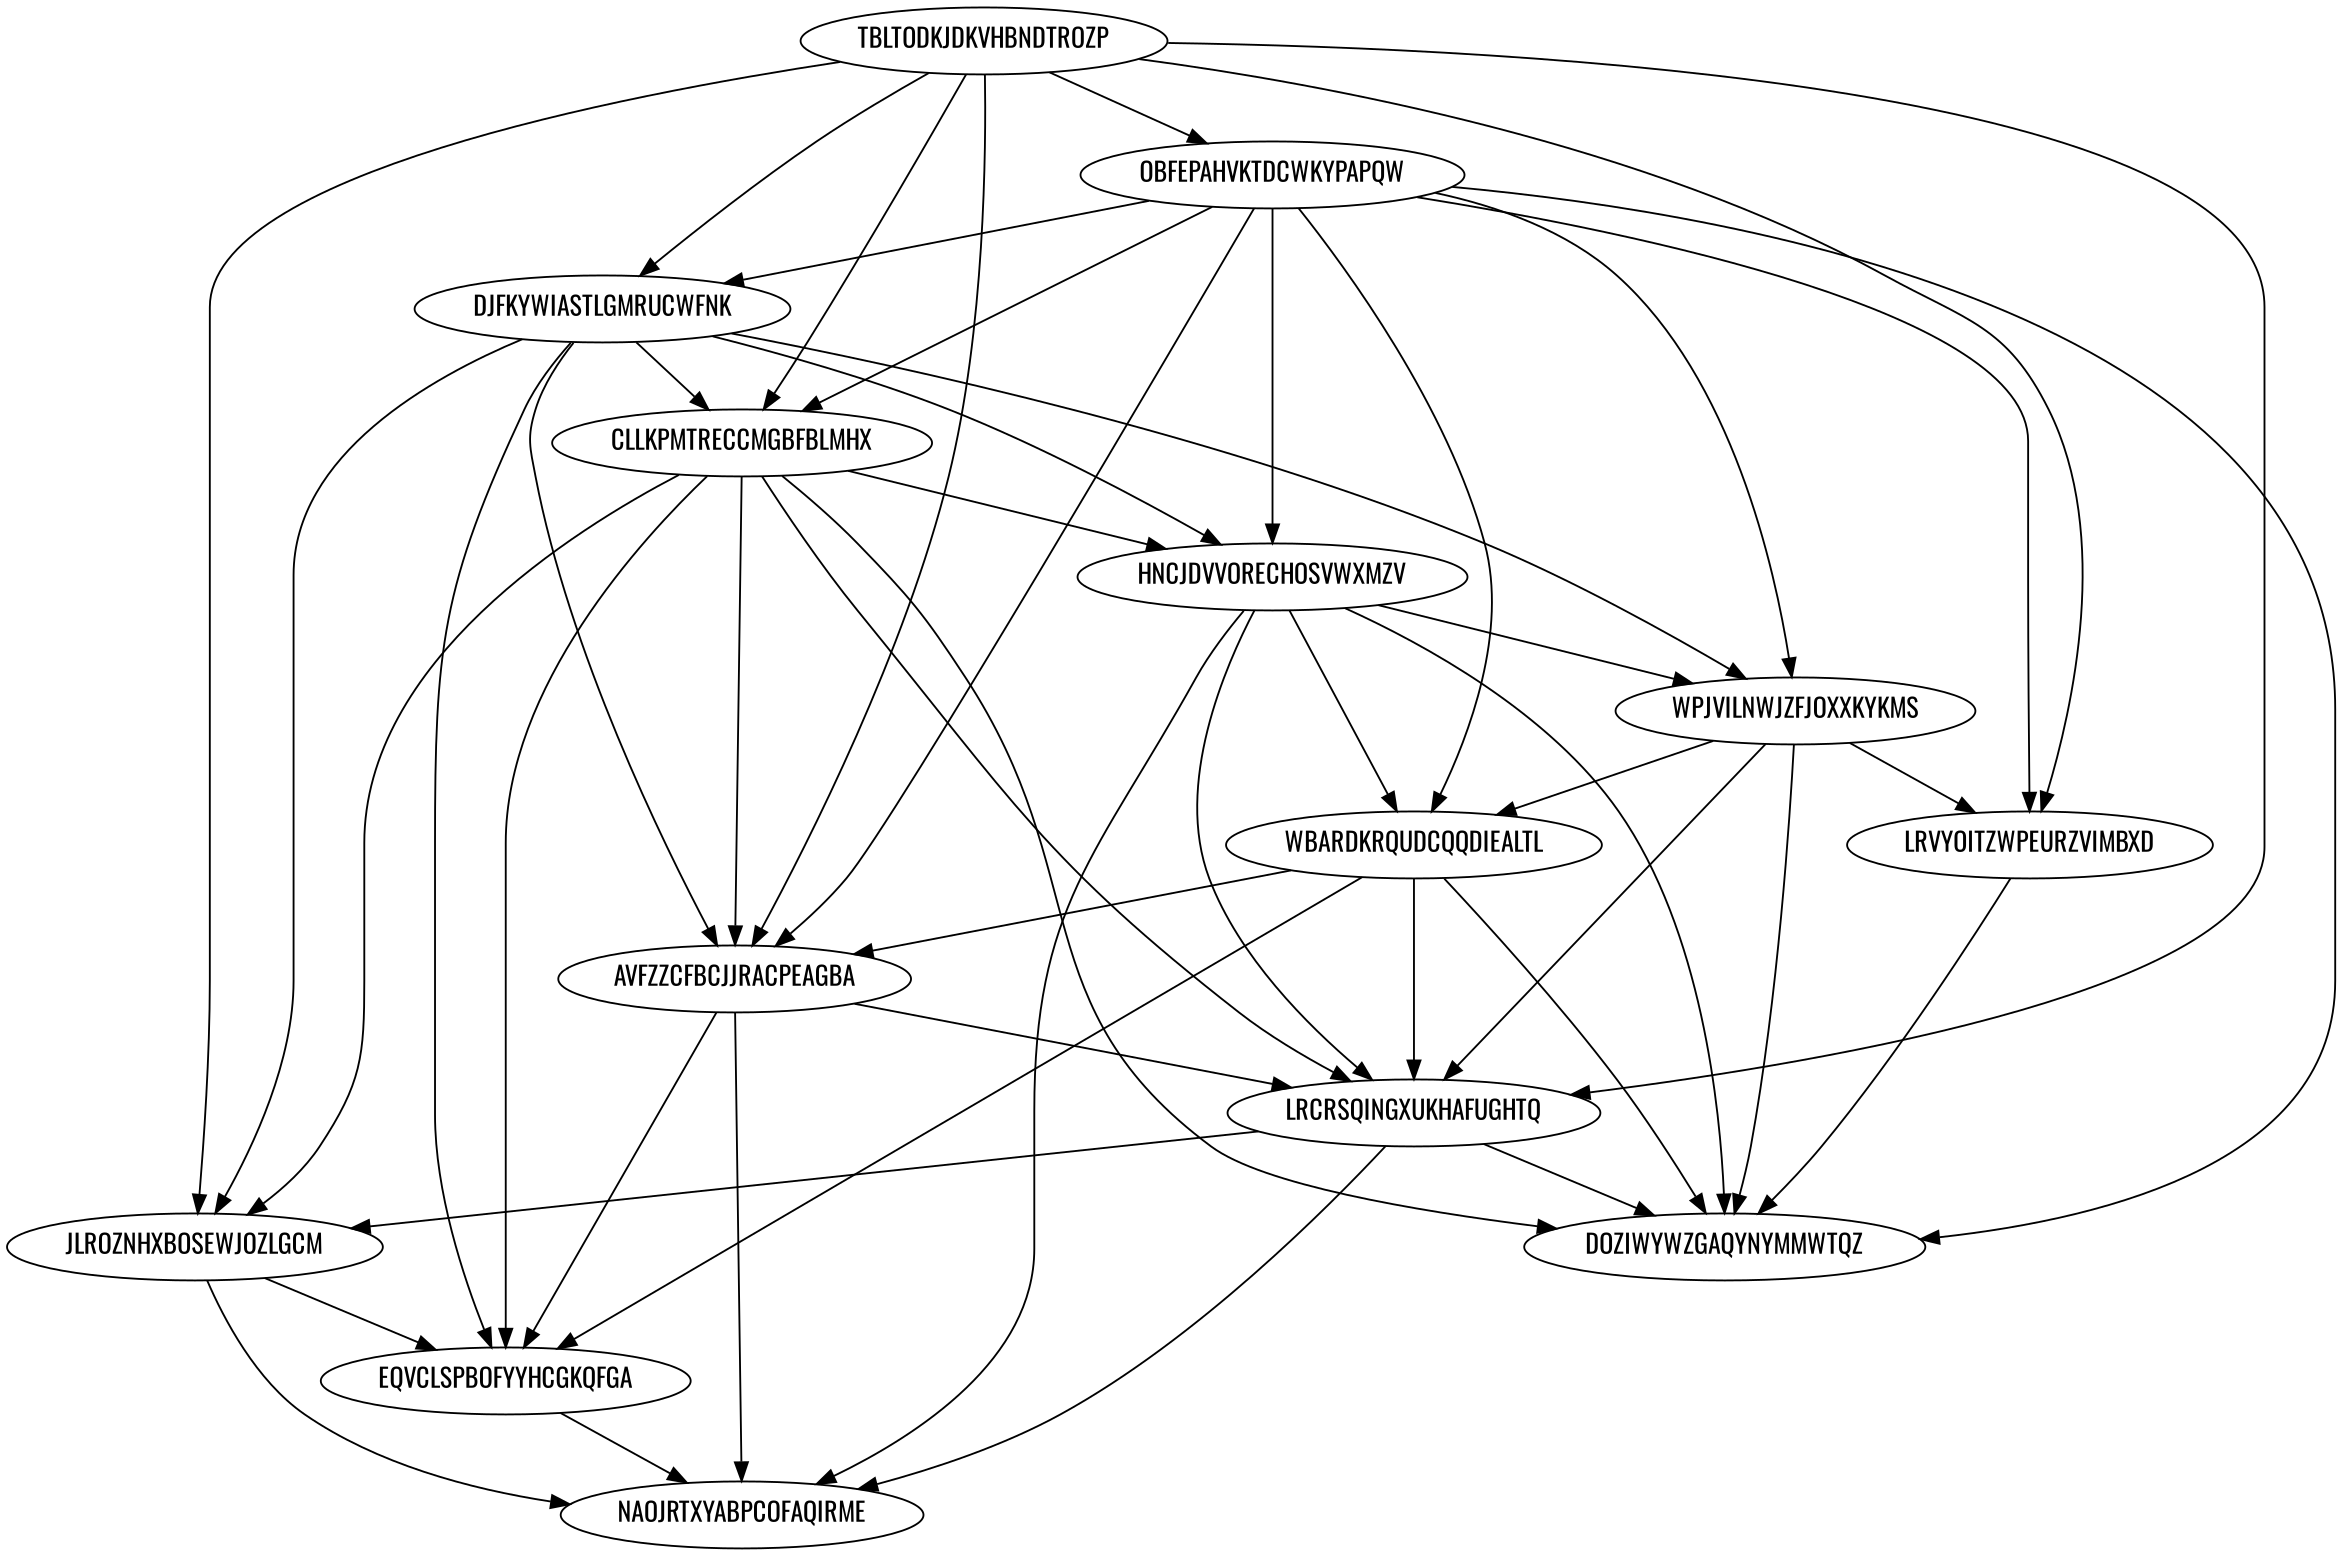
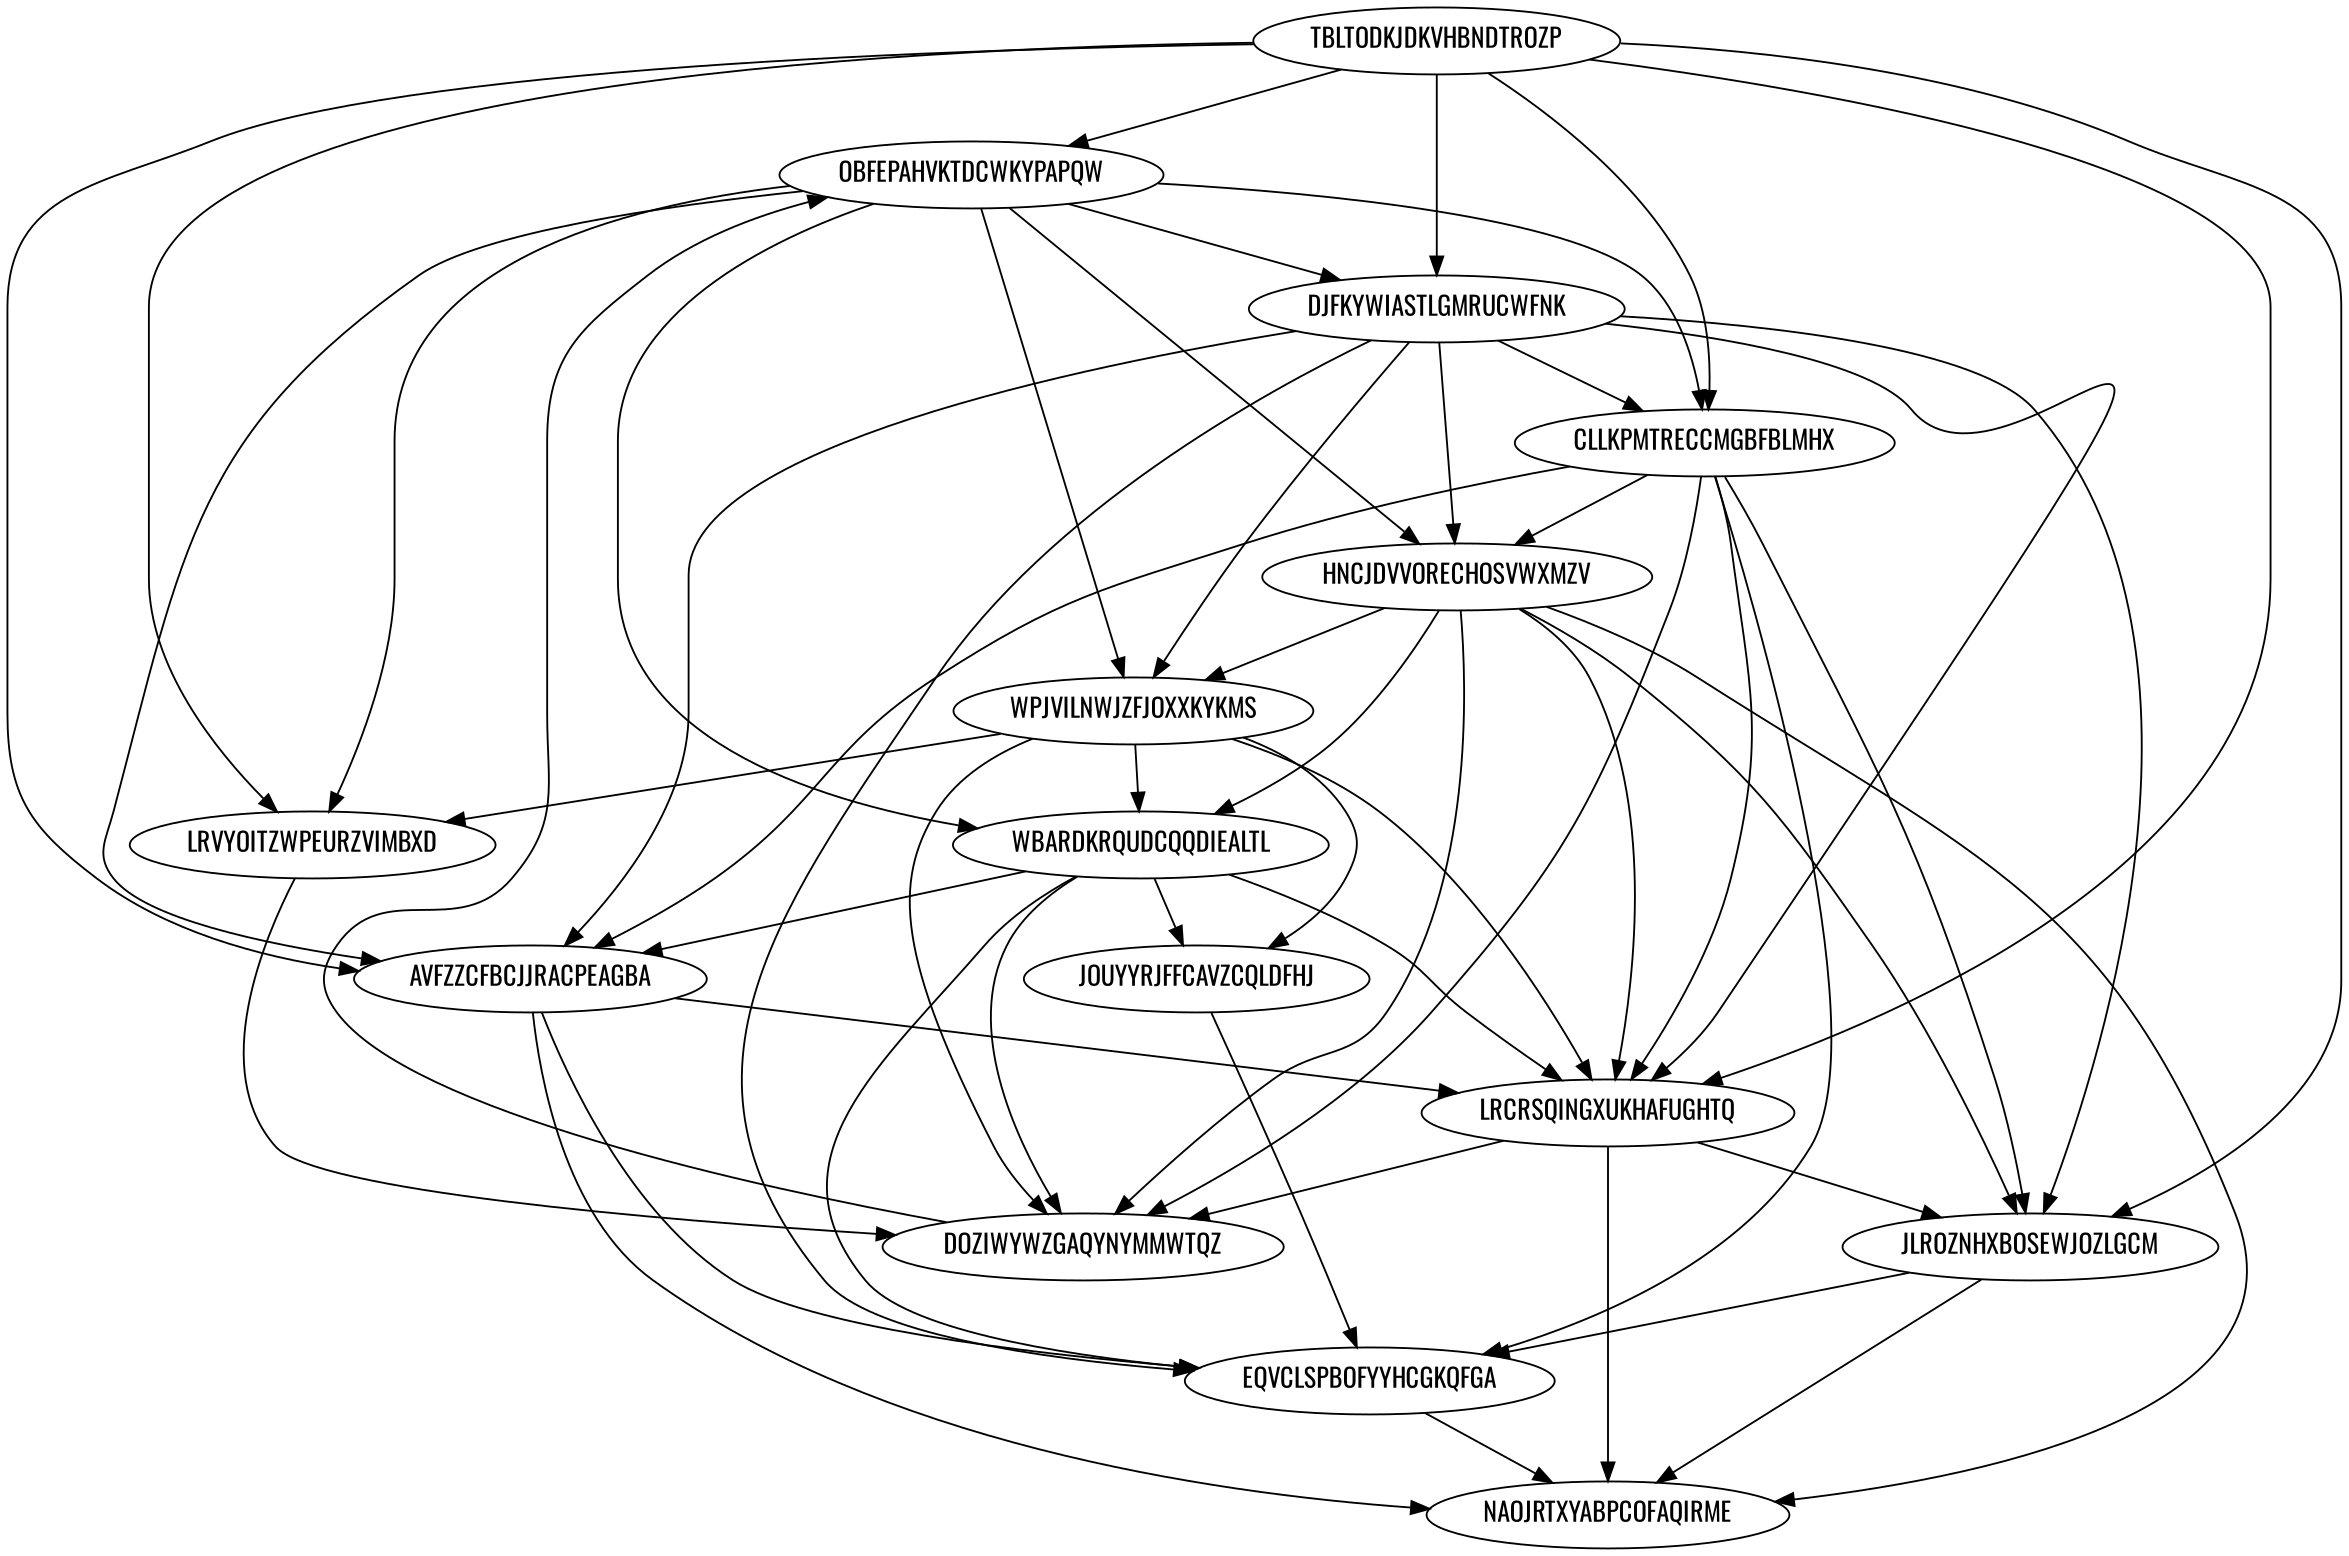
none -> (2051, 511)
(2294, 551) -> (474, 904)
none -> (1789, 830)
none -> (1197, 979)
